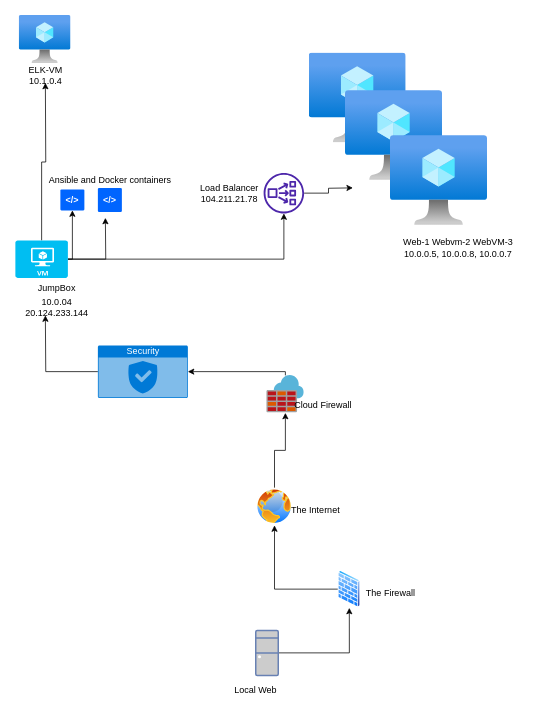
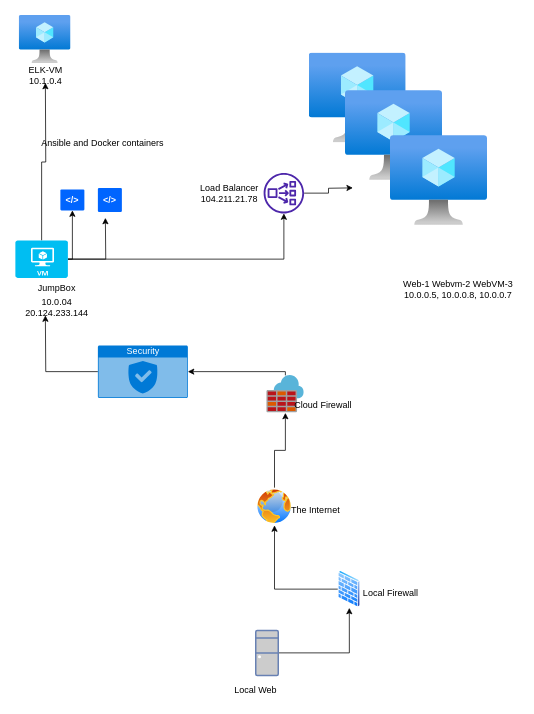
(110, 180) -> (102, 143)
(458, 248) -> (458, 289)
(391, 593) -> (391, 593)
